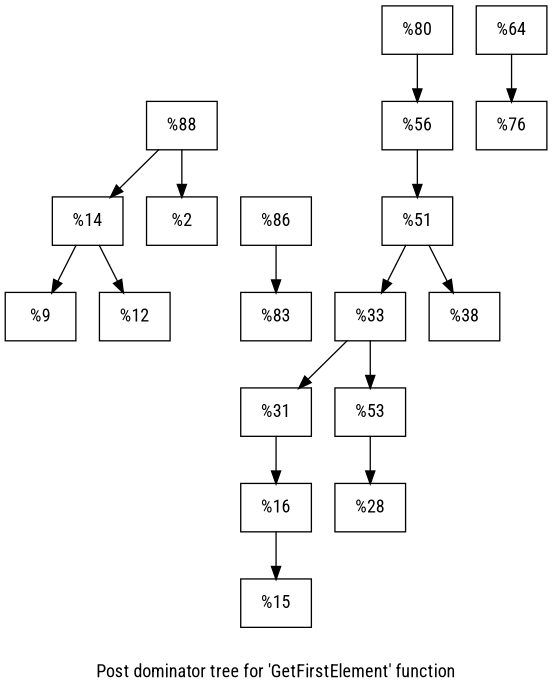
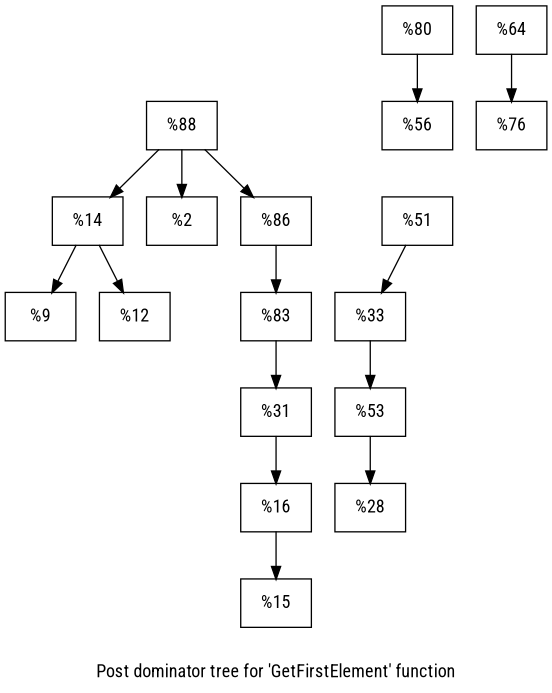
(417, 167) -> none
none -> (224, 169)
(464, 317) -> none
(328, 360) -> (276, 358)
